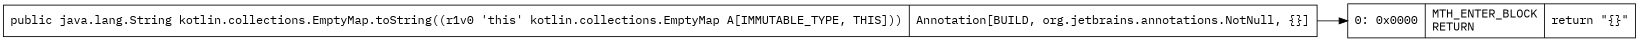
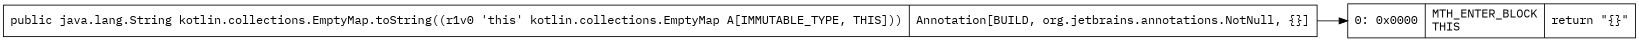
(1453, 27) -> (1447, 27)
